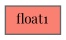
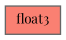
(33, 20) -> (33, 20)
